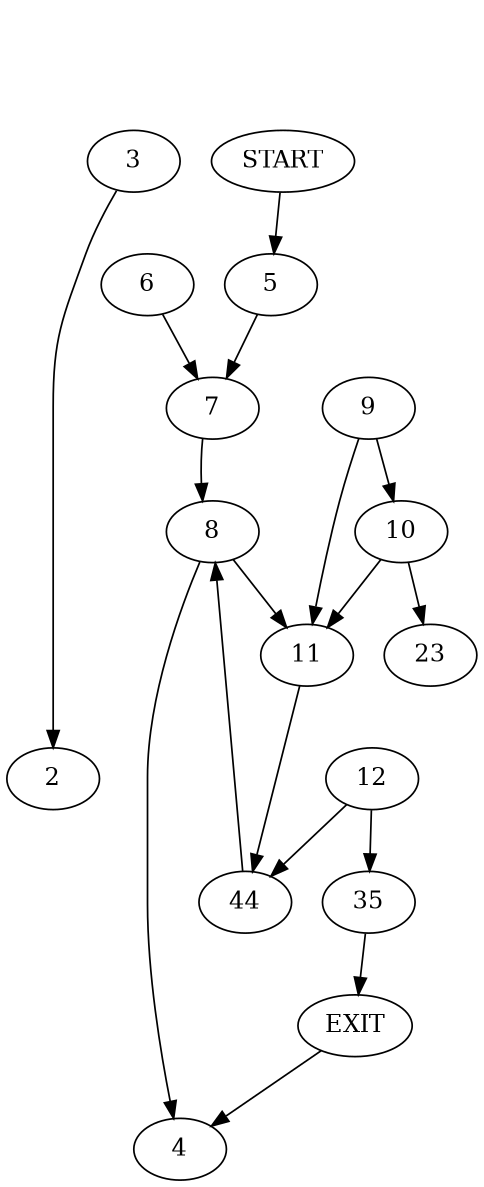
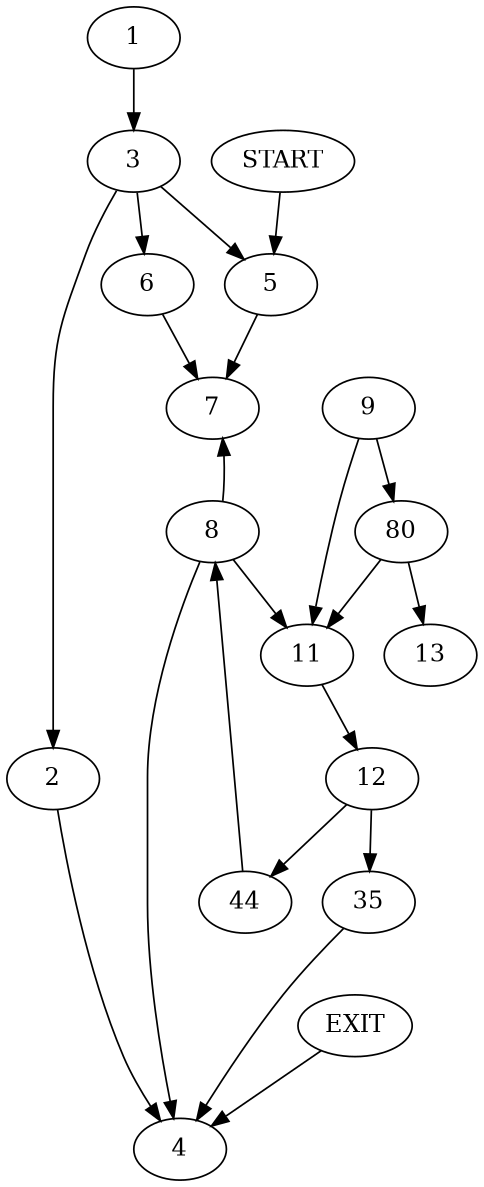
none -> (134, 38)
none -> (140, 215)
none -> (196, 217)
(201, 461) -> (224, 478)
(401, 532) -> (401, 532)
(431, 655) -> (431, 655)
(278, 770) -> (335, 709)
(363, 956) -> (269, 1013)
none -> (91, 962)
